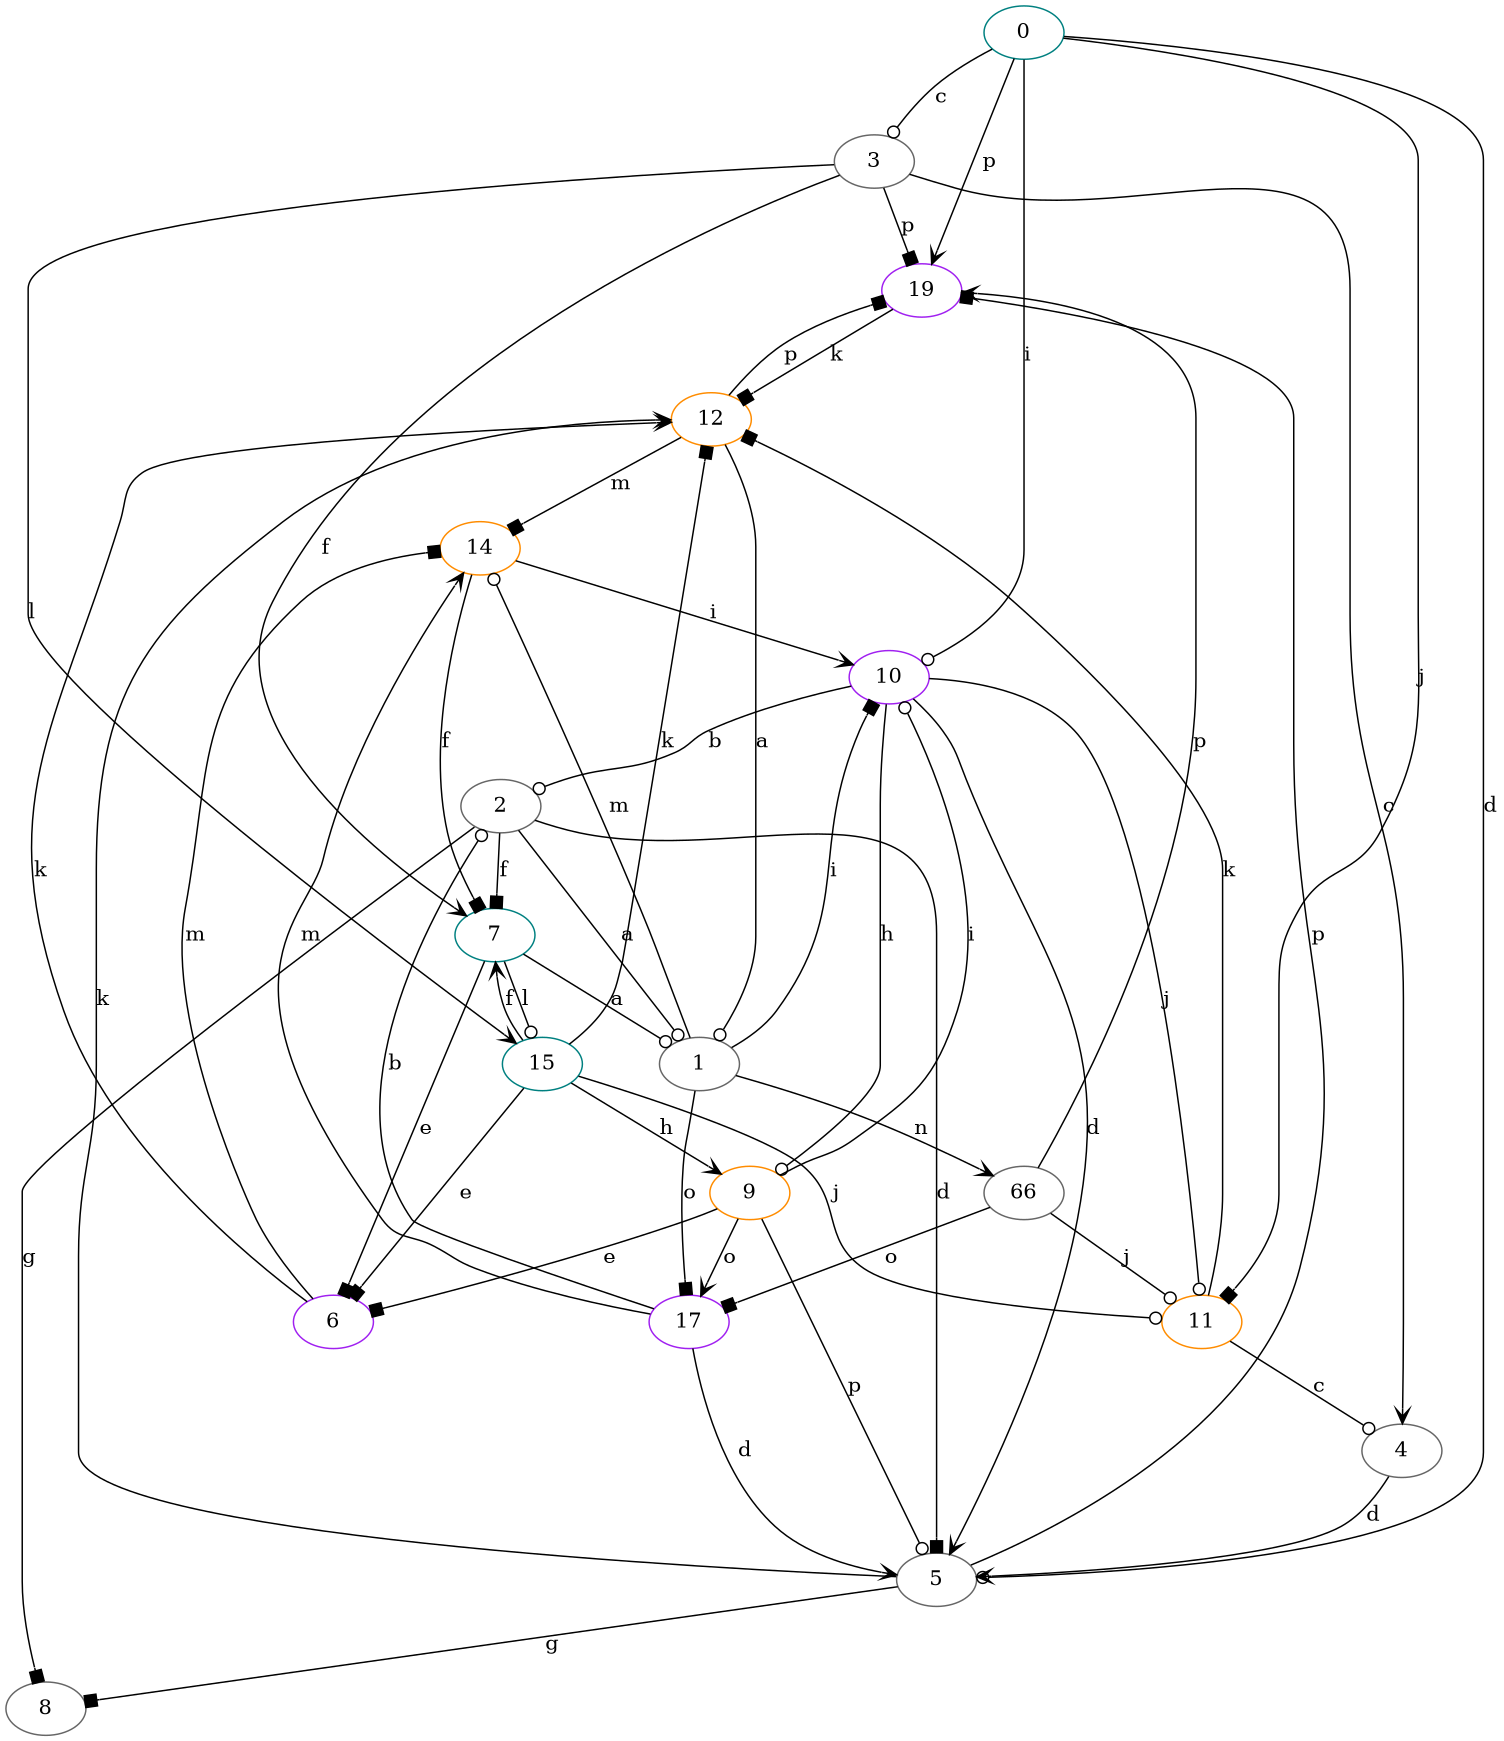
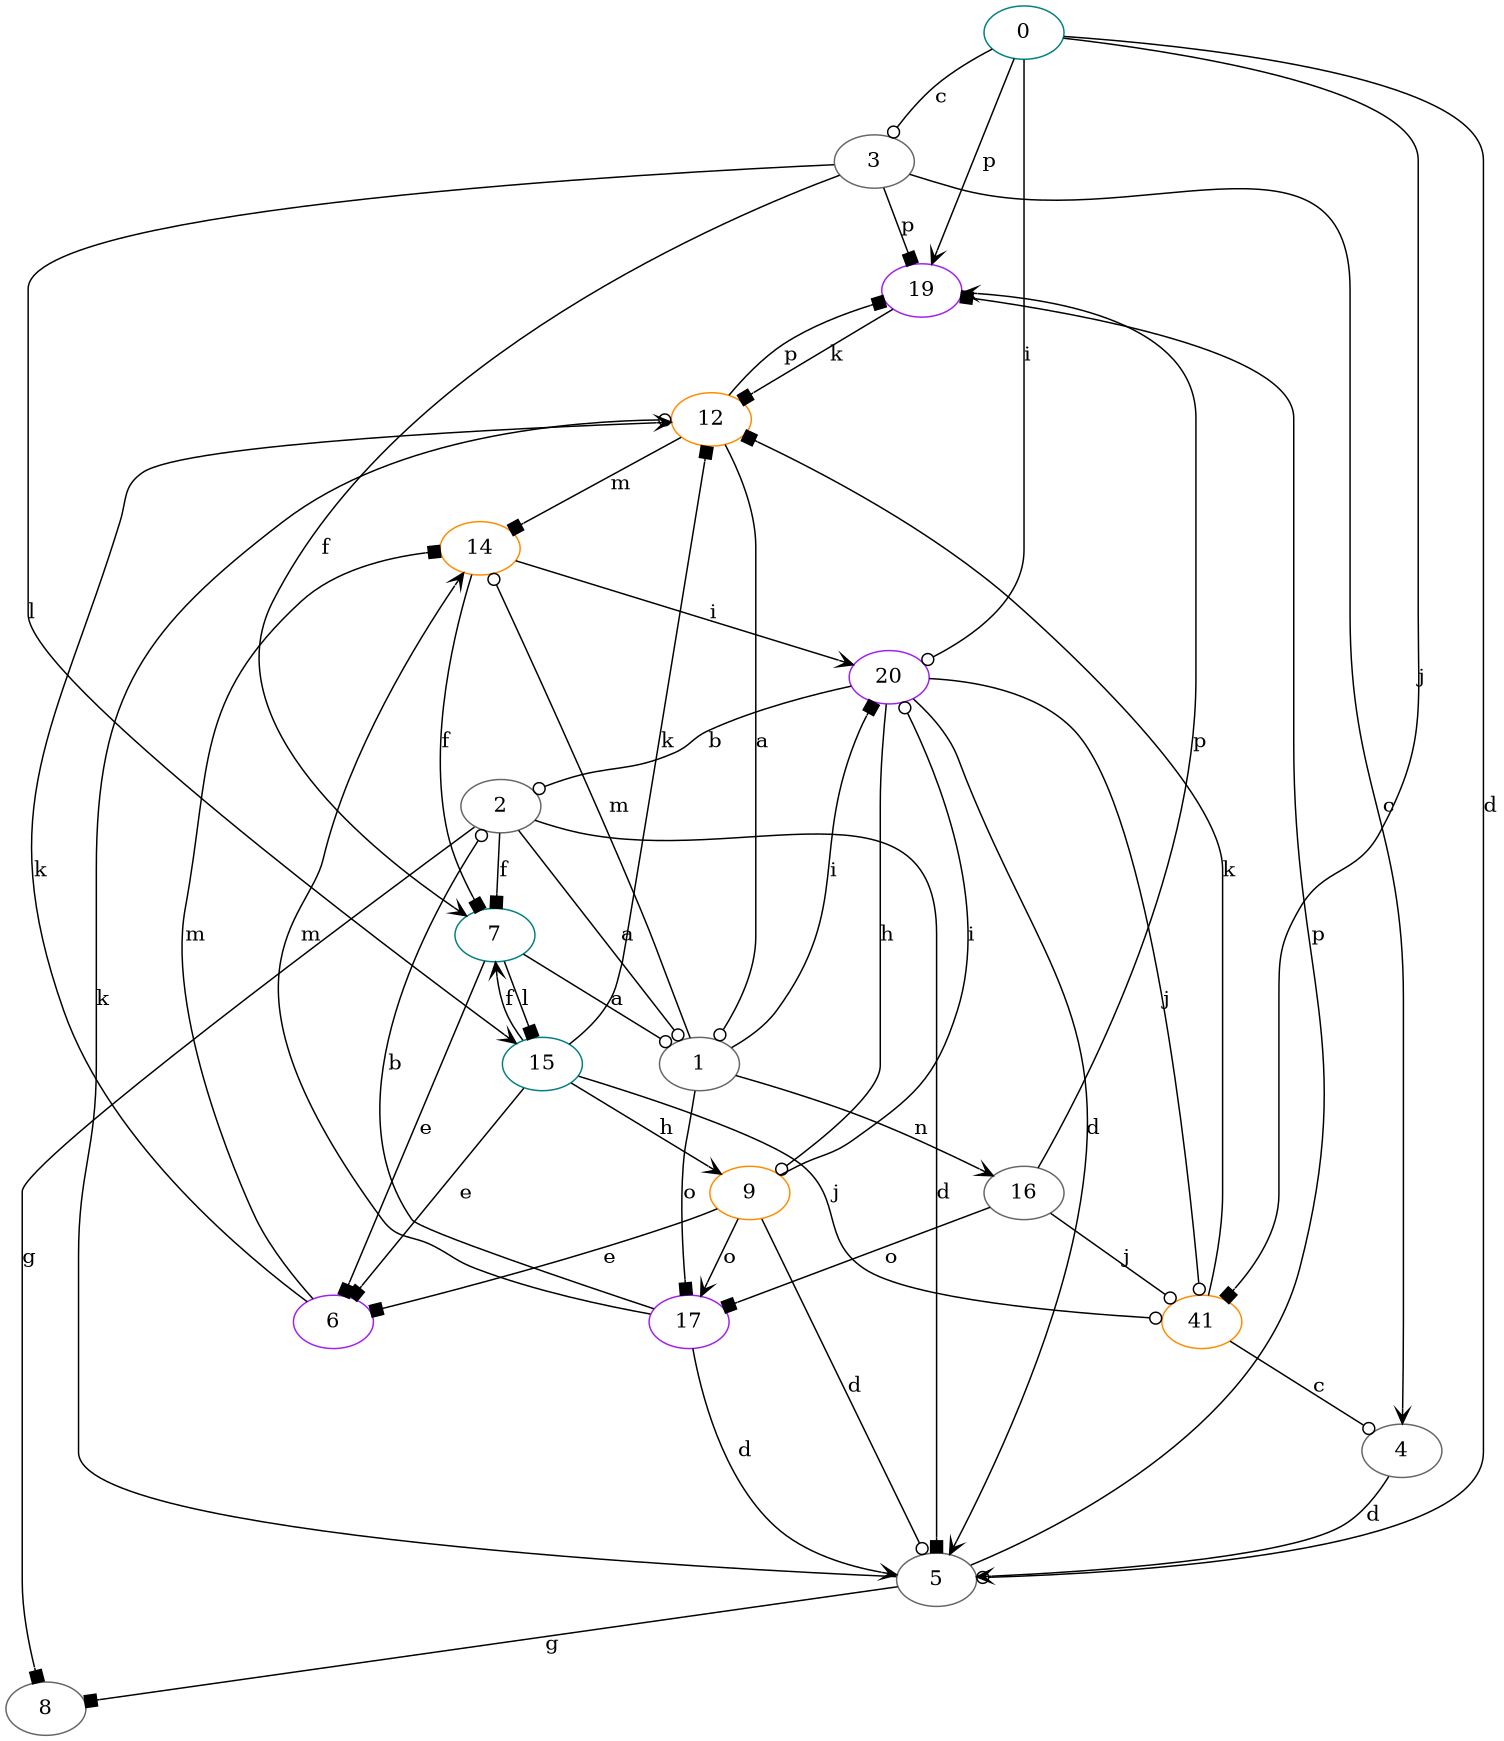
(889, 677) -> (889, 677)
(517, 994) -> (516, 993)
(85, 1176) -> (85, 1175)
(1024, 1193) -> (1024, 1193)
(1202, 1322) -> (1202, 1322)
(855, 1386) -> (855, 1386)
